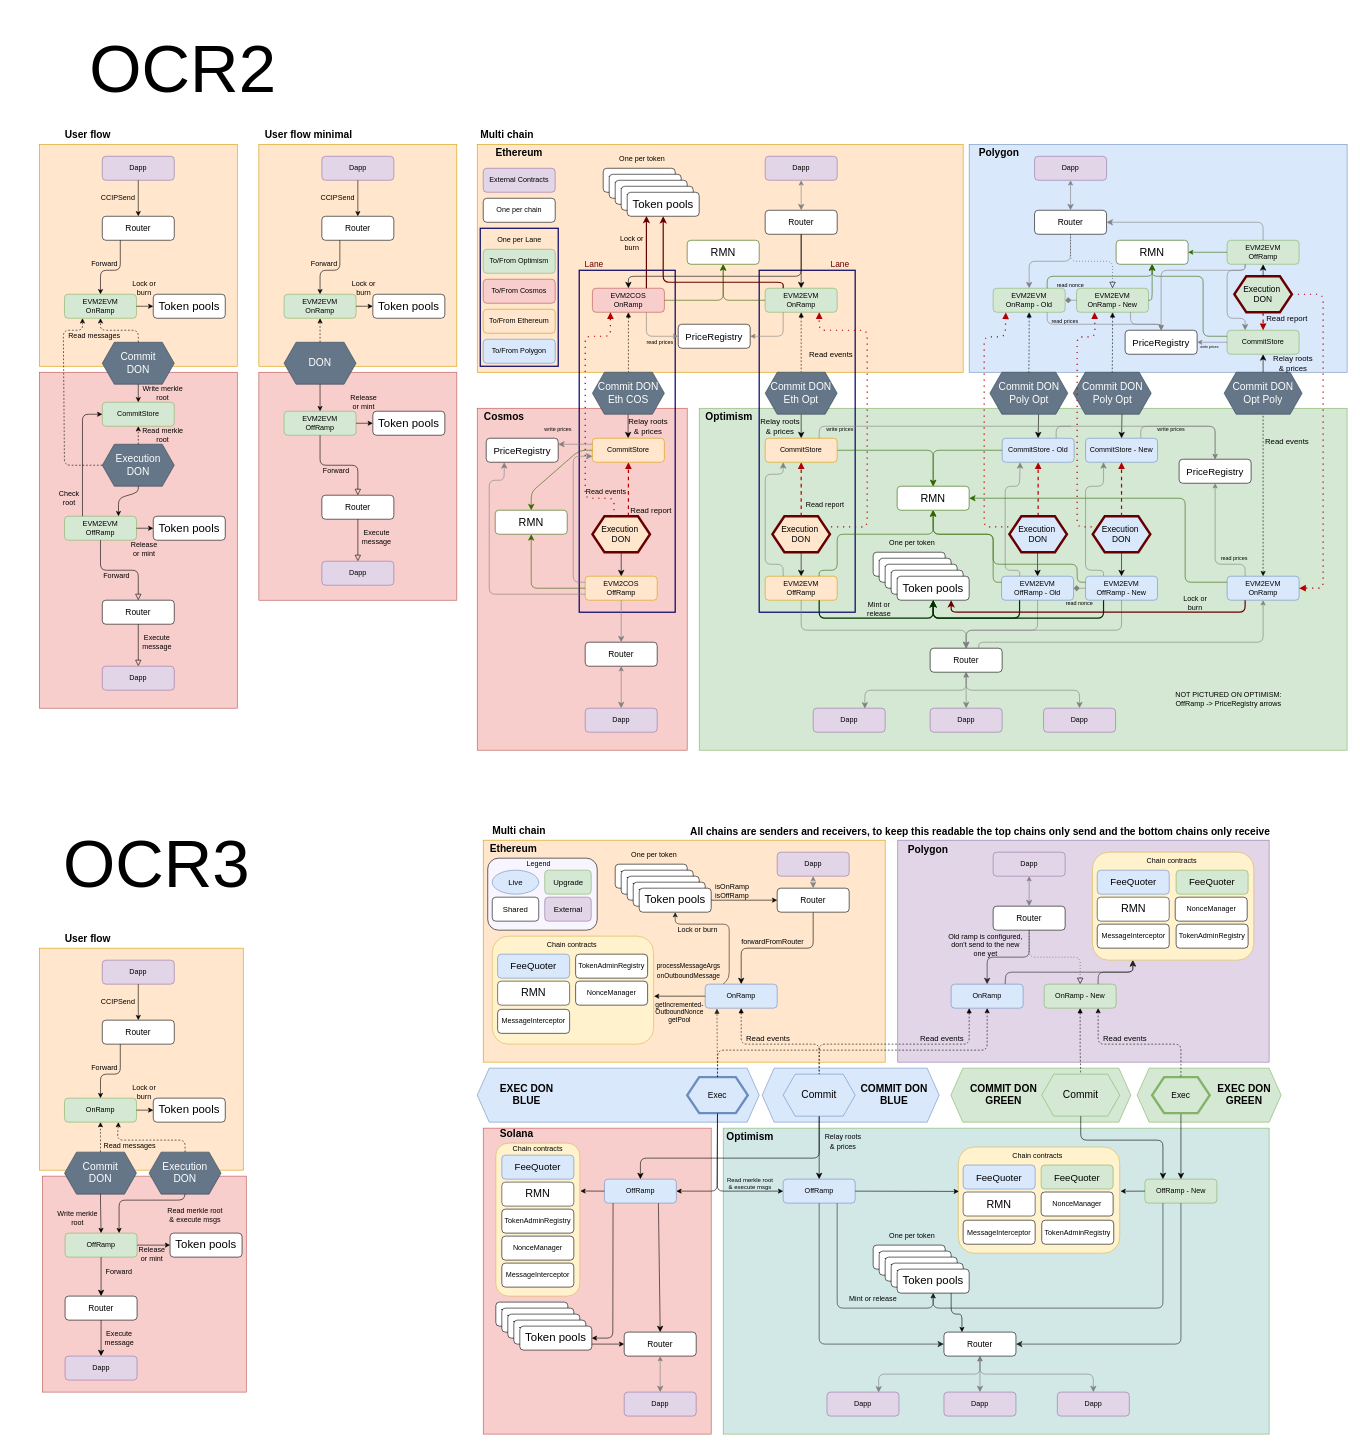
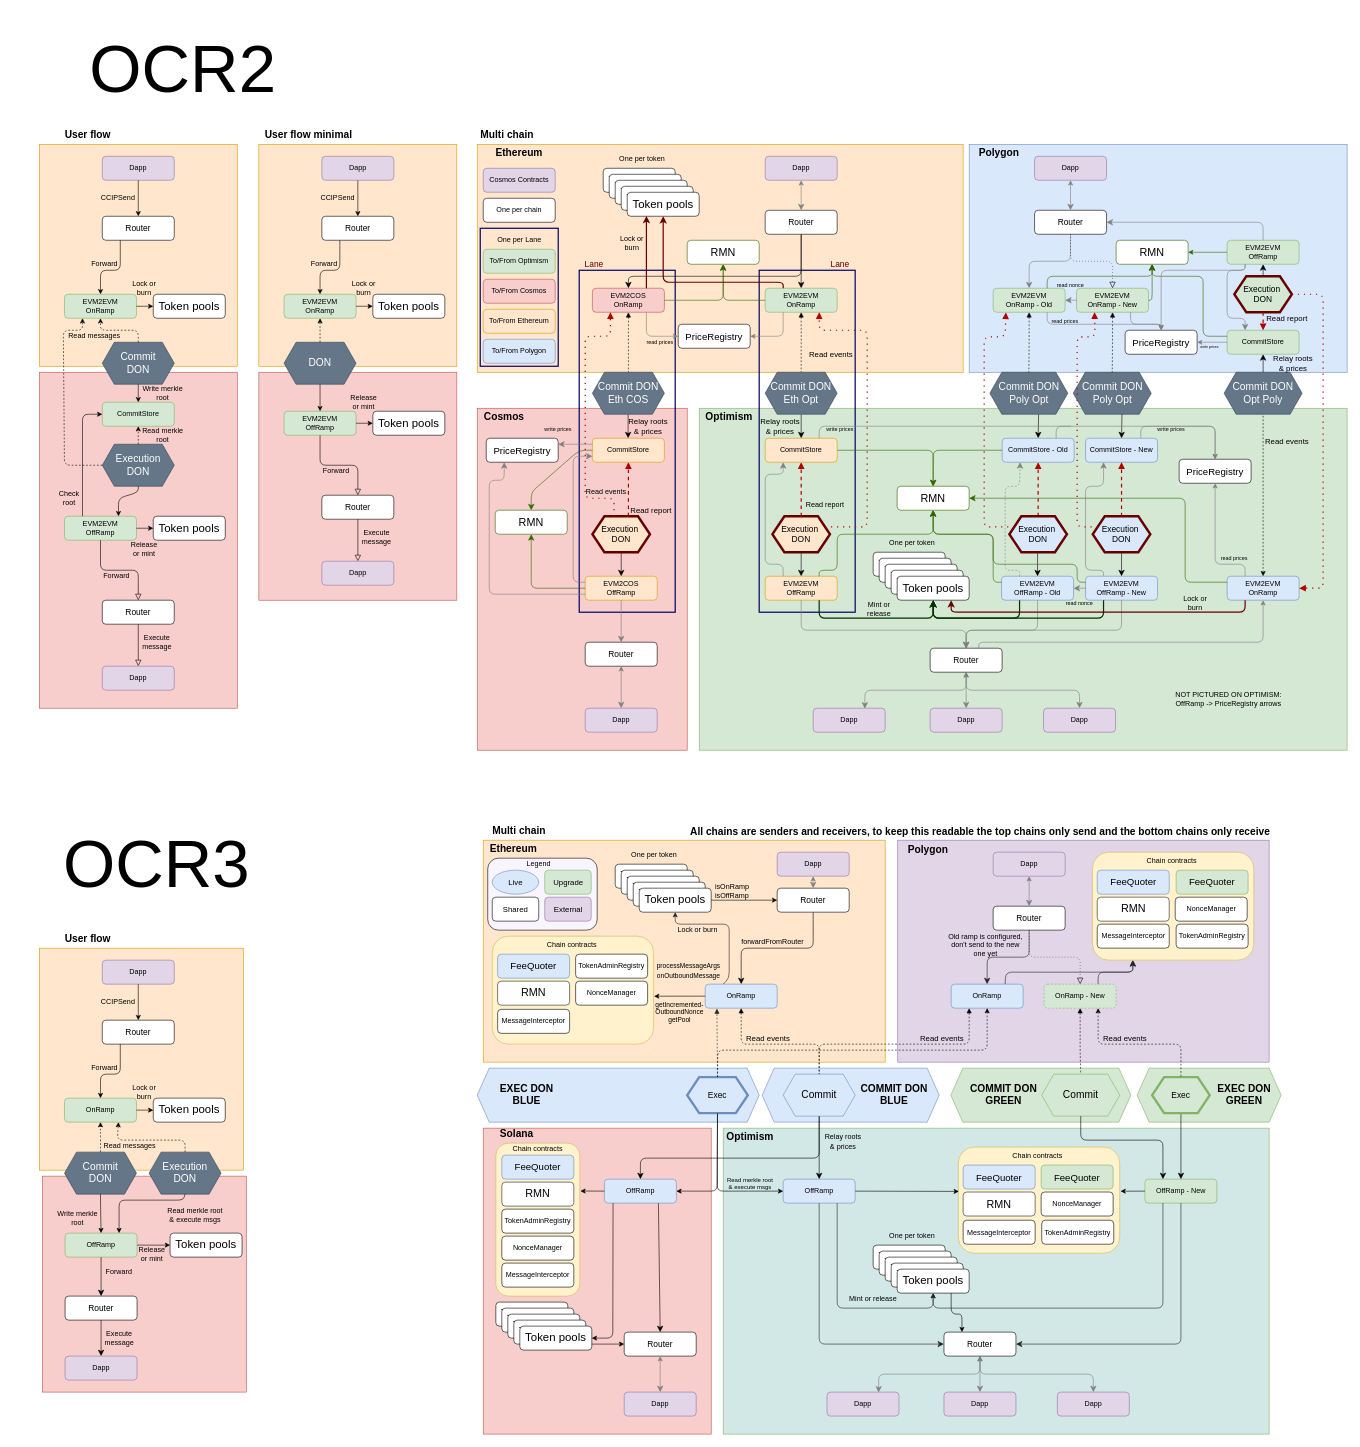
(519, 180) -> (519, 180)
(1072, 300) -> (1071, 300)
(1005, 523) -> (1005, 523)
(1081, 588) -> (1079, 588)
(1080, 996) -> (1080, 996)
